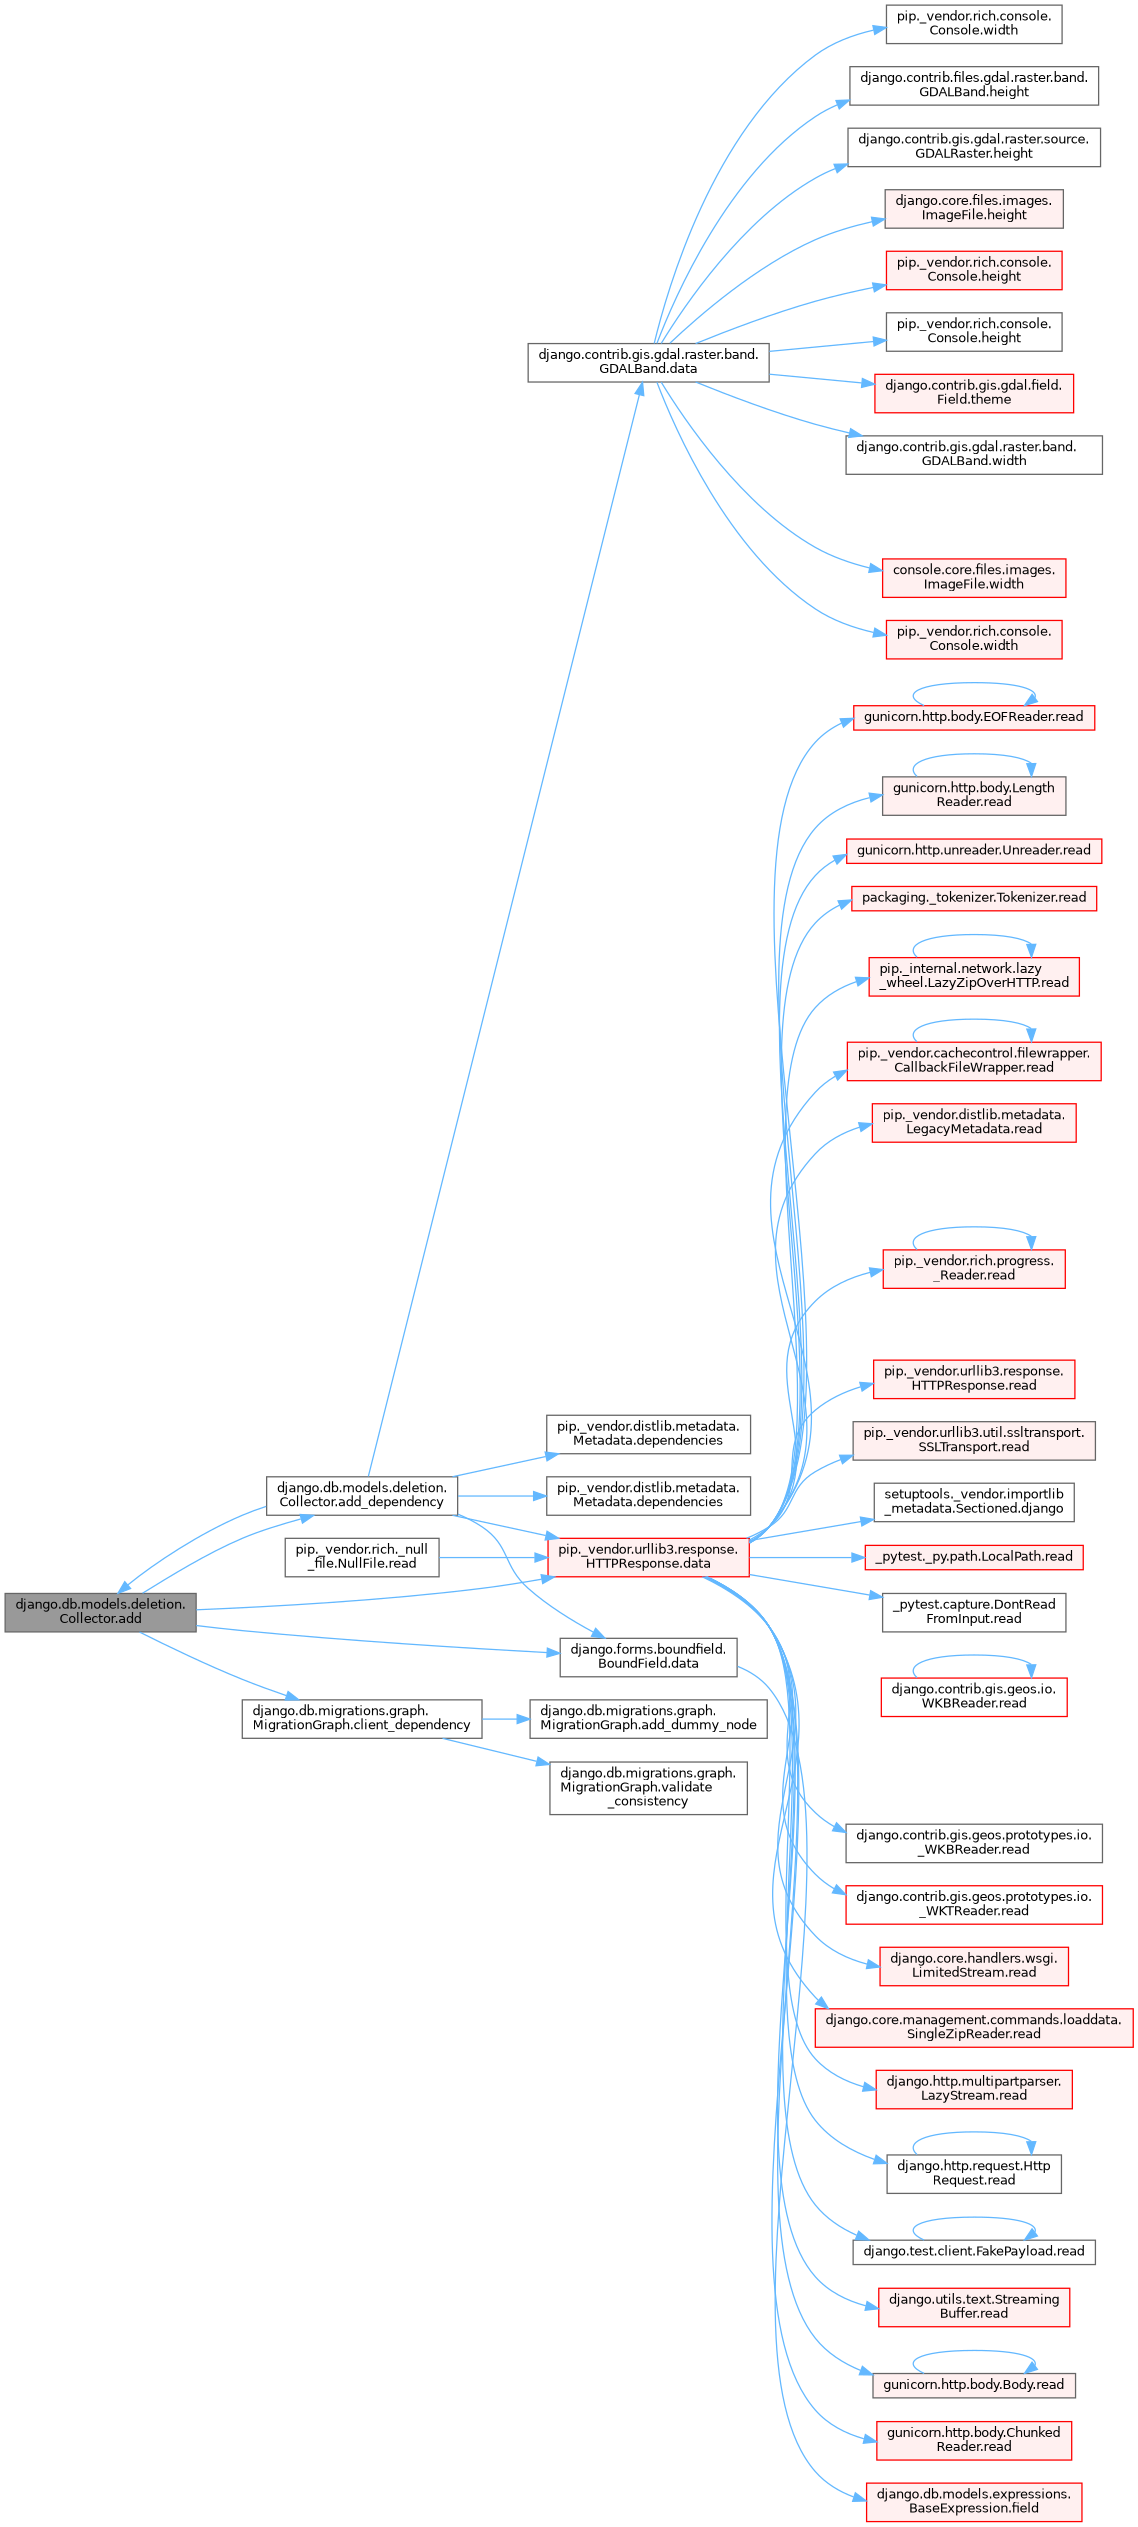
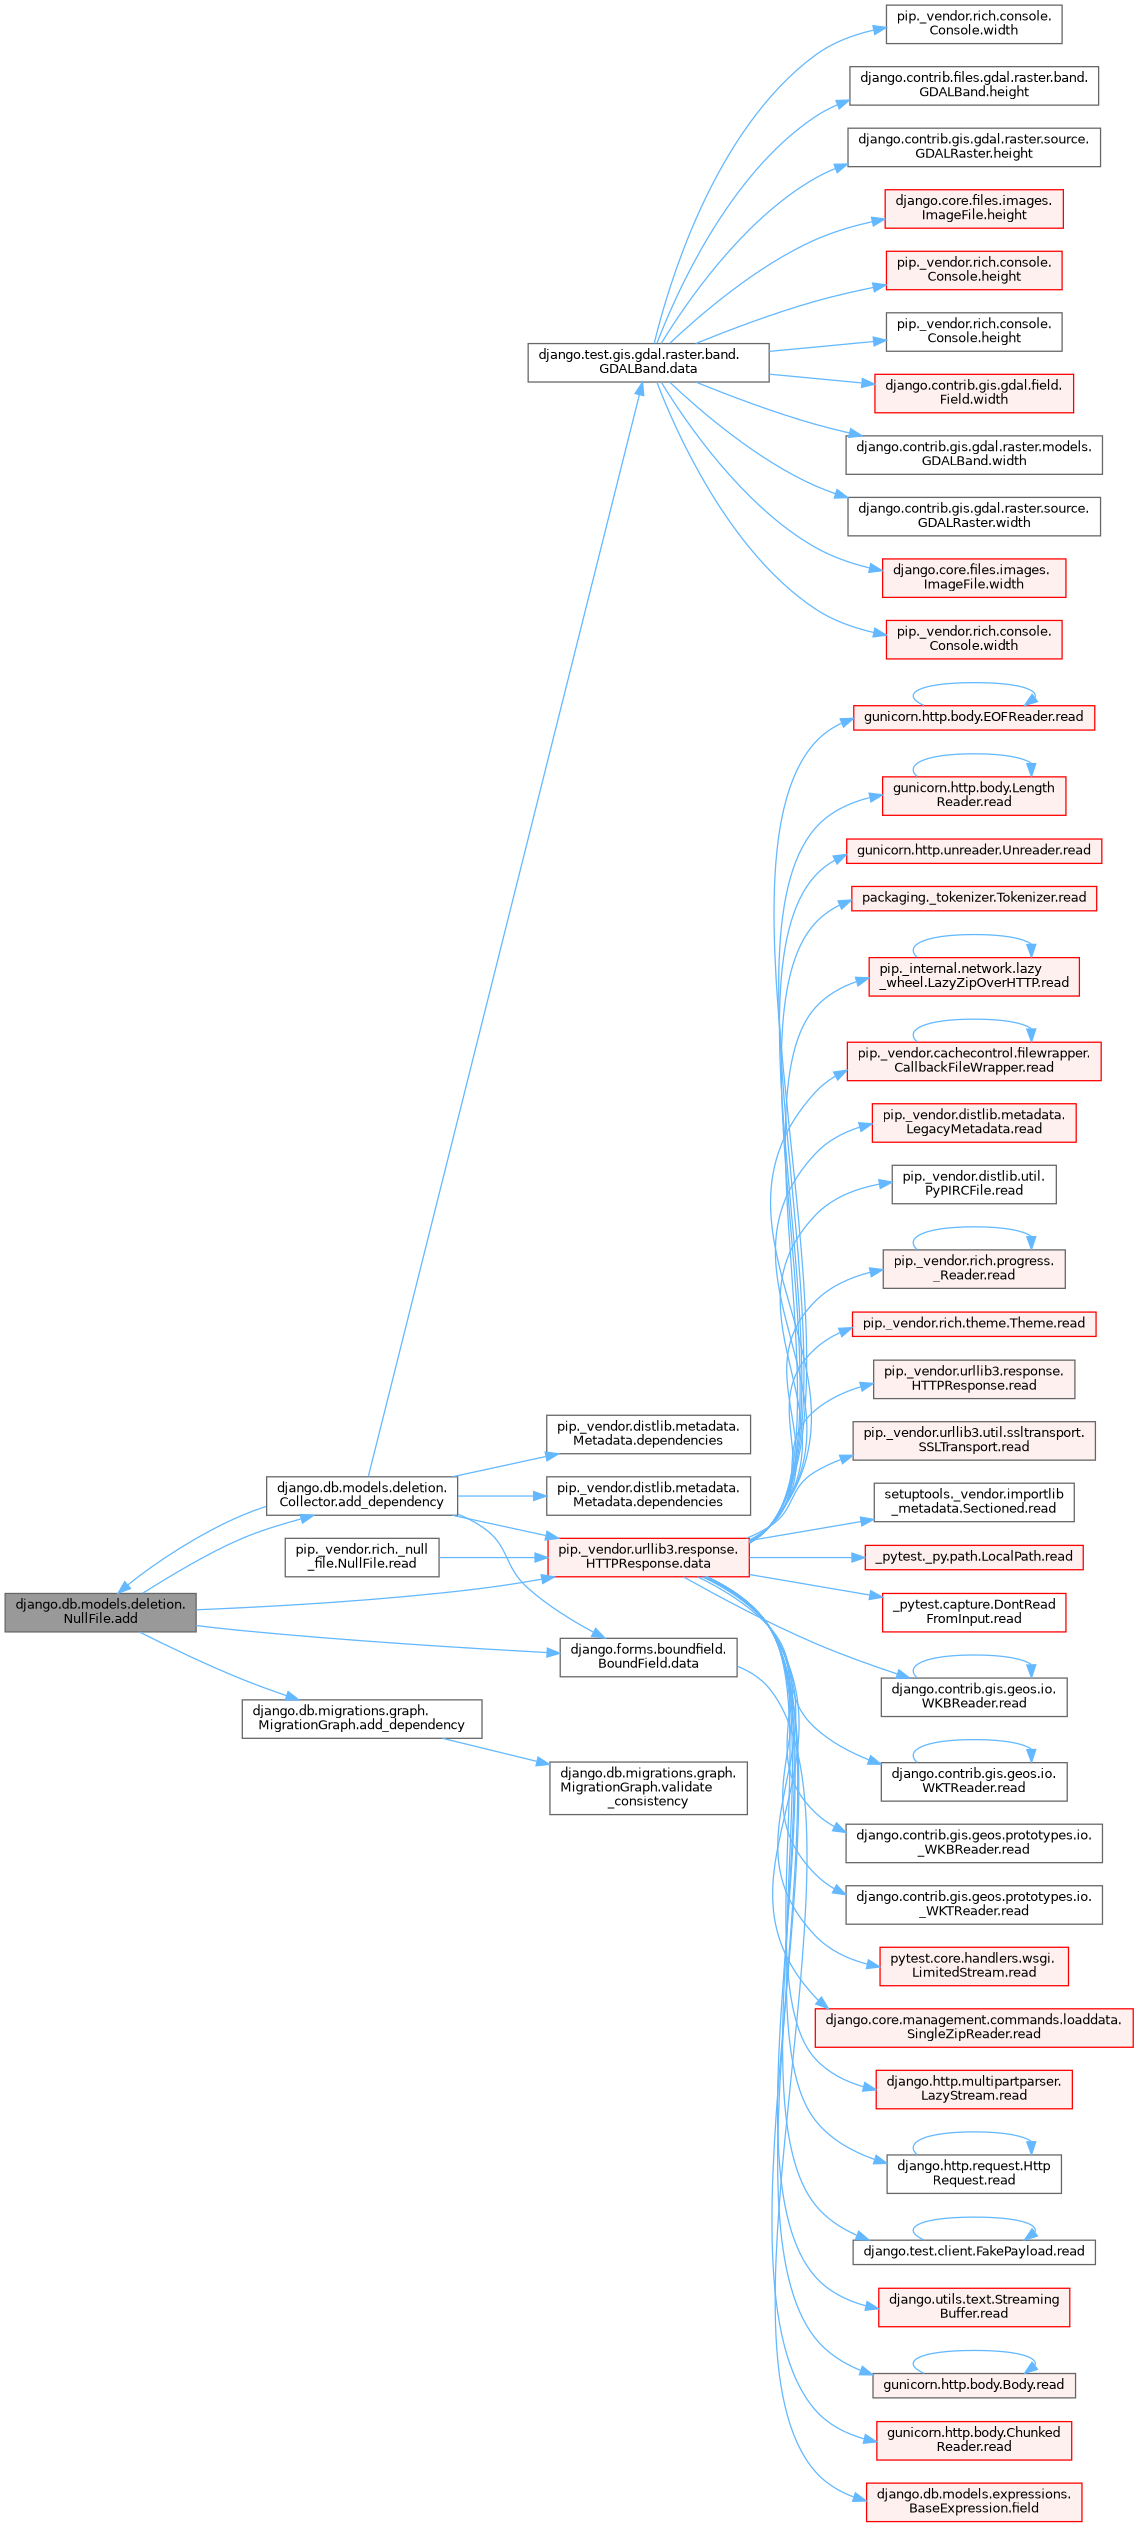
(974, 209) -> (974, 209)
(649, 363) -> (649, 363)
(974, 394) -> (974, 394)
(974, 455) -> (974, 455)
none -> (974, 517)
(974, 578) -> (974, 578)
(974, 796) -> (974, 796)
none -> (974, 1185)
(974, 1269) -> (974, 1269)
none -> (974, 1324)
(974, 1379) -> (974, 1379)
(974, 1502) -> (974, 1502)
(101, 1613) -> (101, 1613)
(974, 1613) -> (974, 1613)
none -> (788, 1631)
(974, 1697) -> (974, 1697)
(362, 1719) -> (362, 1719)
(649, 1719) -> none
none -> (974, 1782)
(974, 1905) -> (974, 1905)
(974, 1967) -> (974, 1967)
